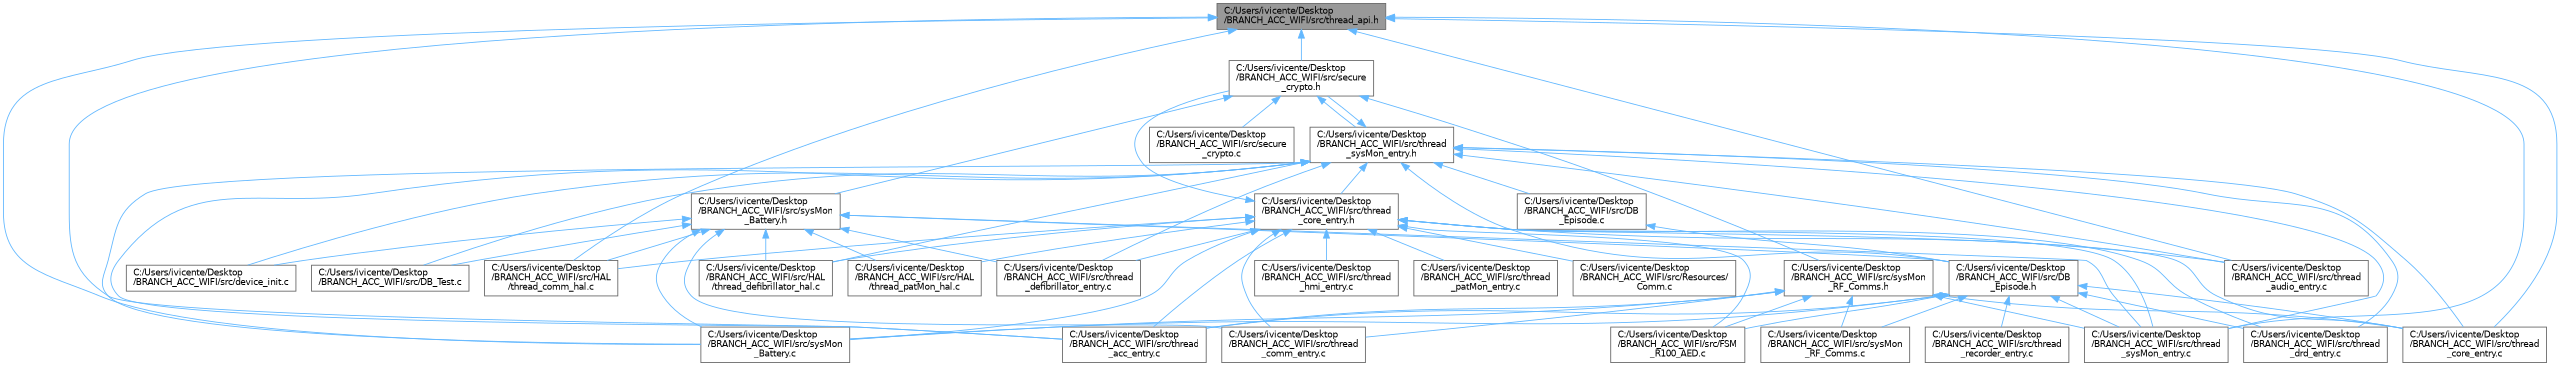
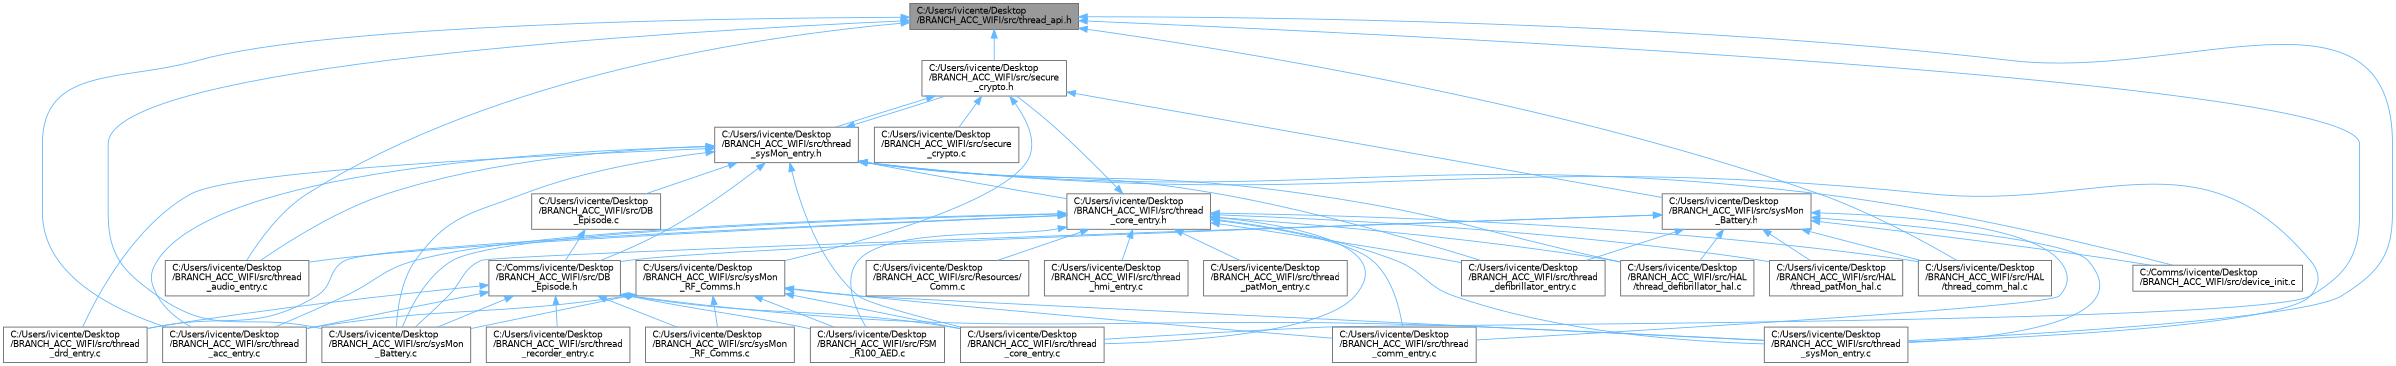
(211, 278) -> (2218, 278)
(390, 278) -> none
(2014, 278) -> (555, 278)
